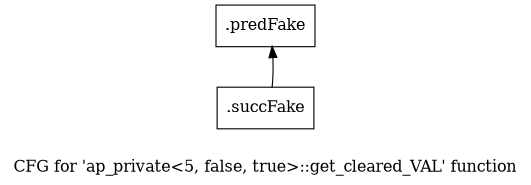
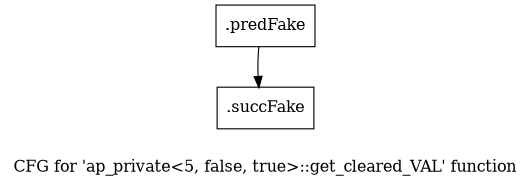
(273, 73) -> (258, 61)
